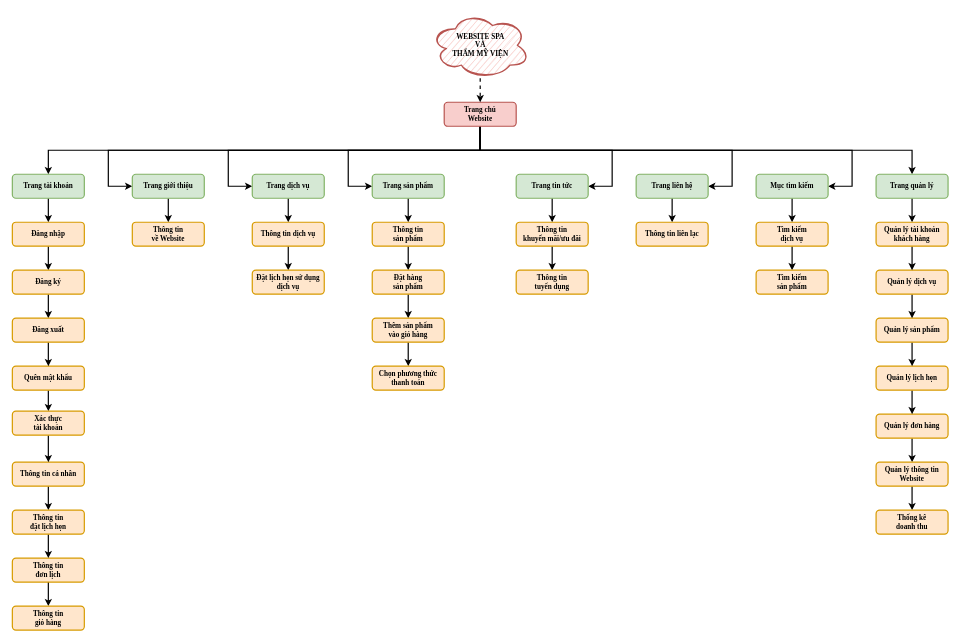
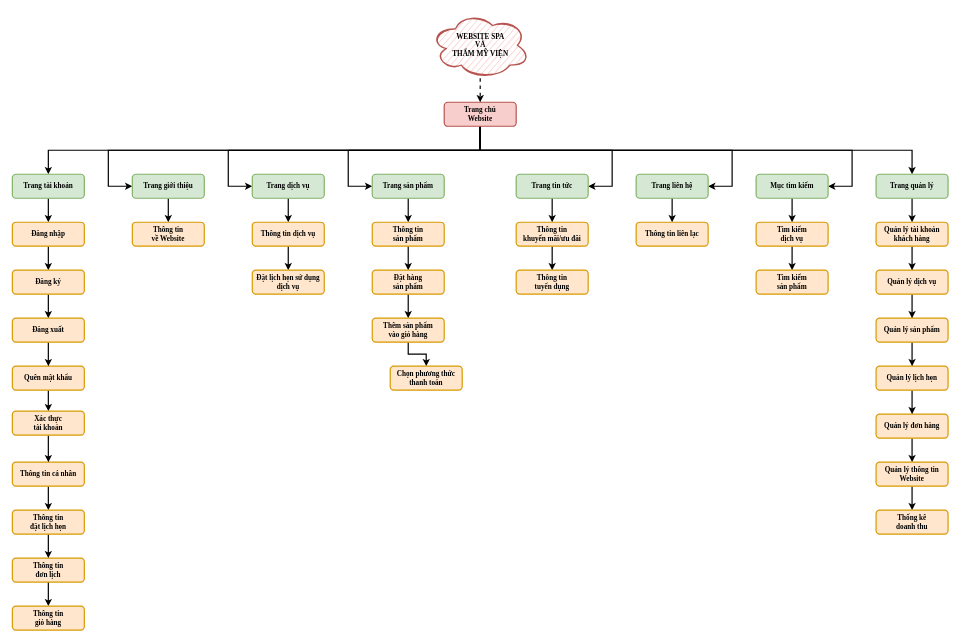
(408, 378) -> (426, 378)
